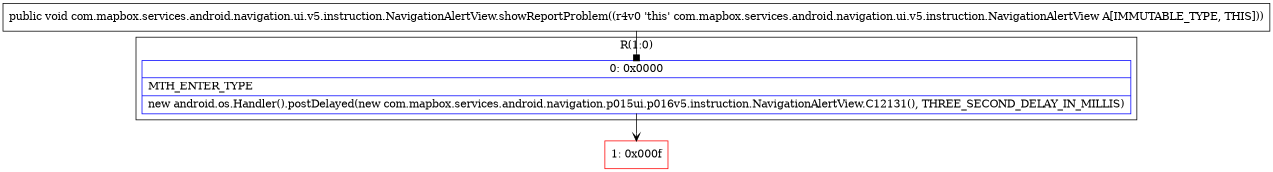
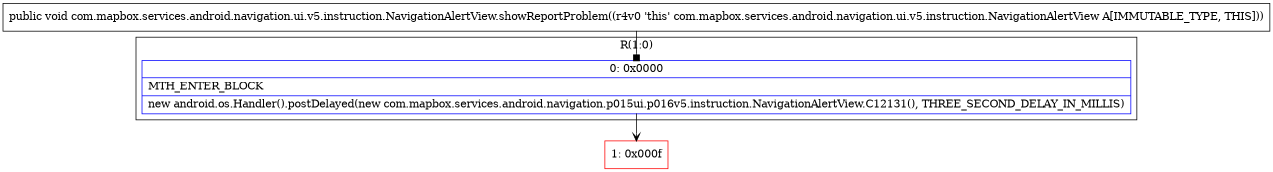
(201, 86) -> (206, 86)
